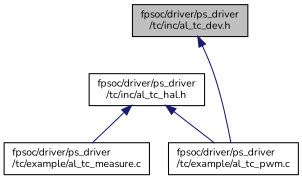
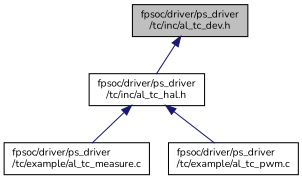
(220, 94) -> (166, 60)
